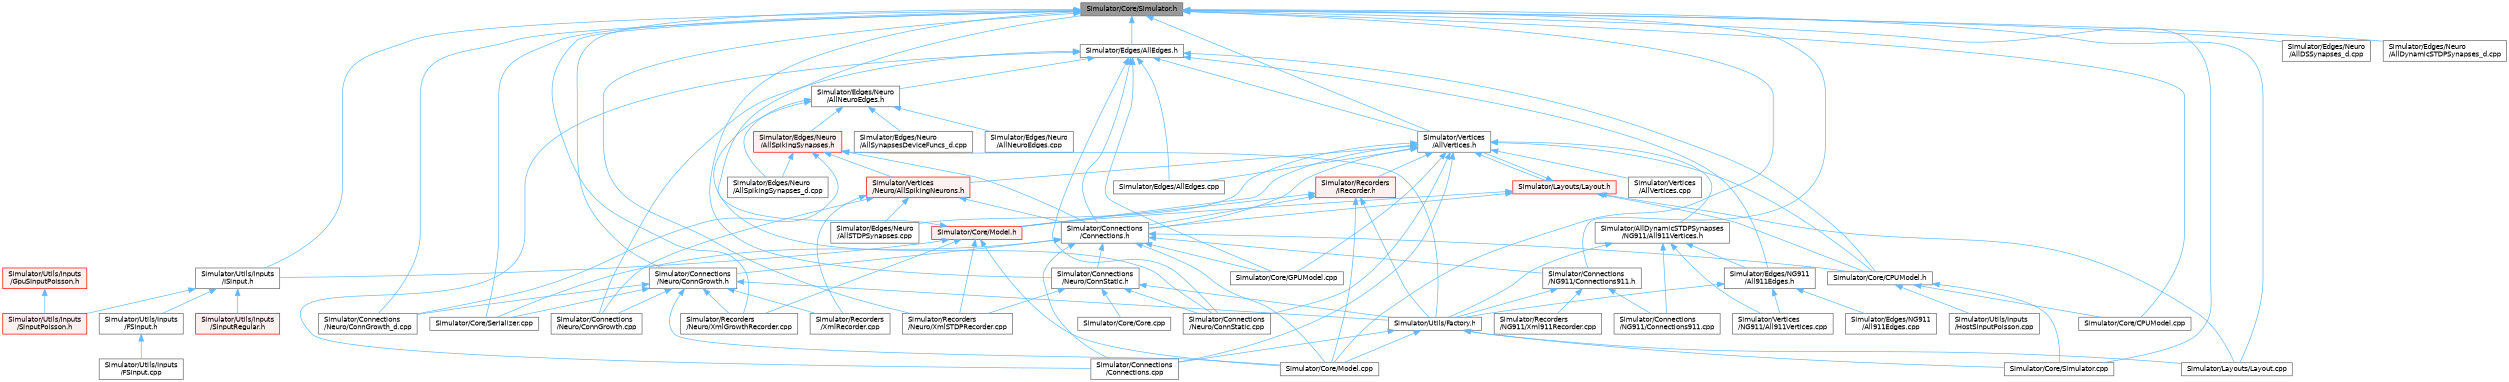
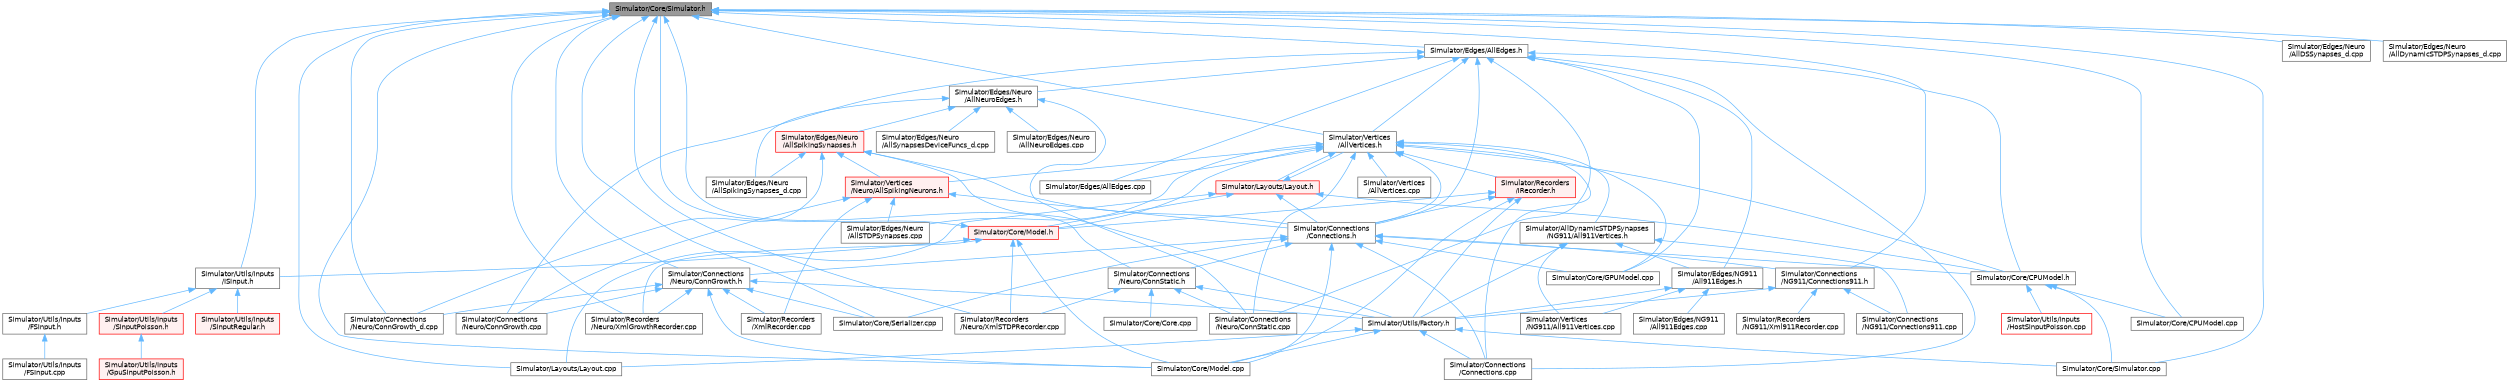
(45, 305) -> (141, 350)
(1994, 324) -> (2047, 324)
